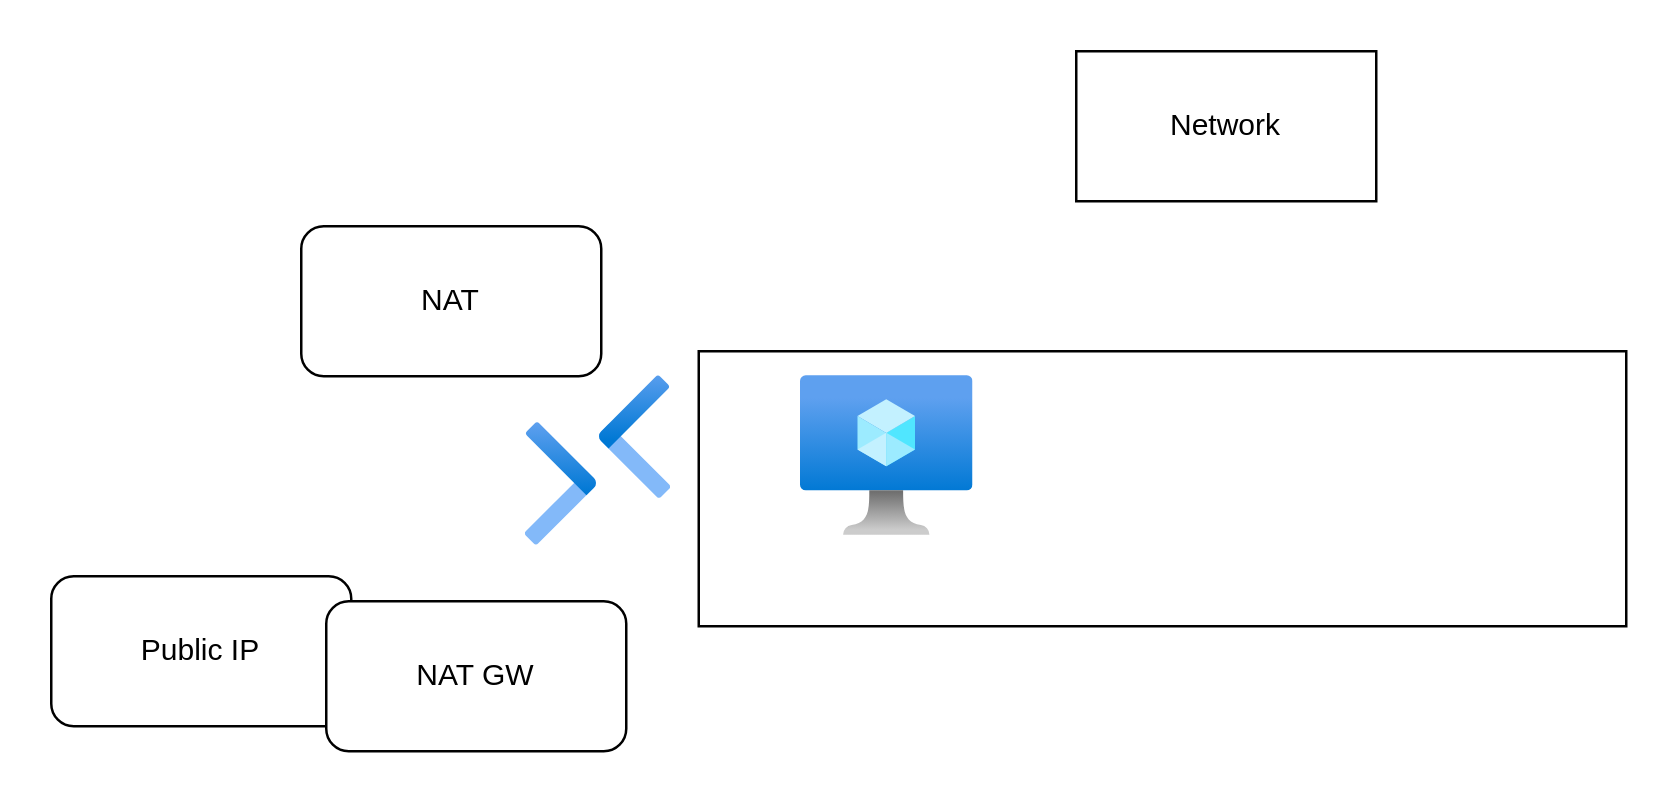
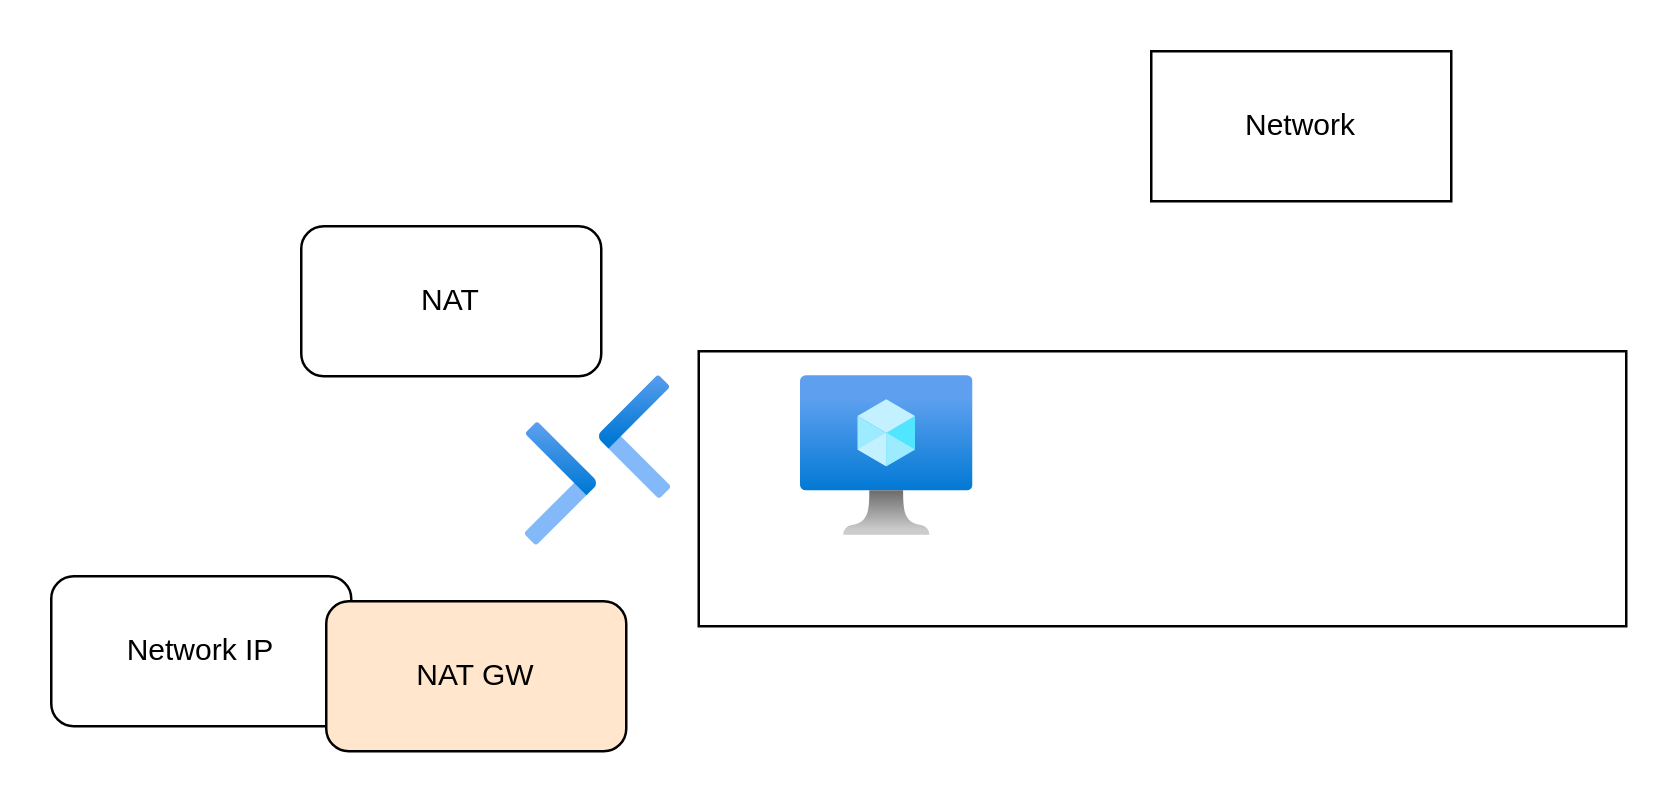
(1226, 126) -> (1301, 126)
(201, 651) -> (201, 651)
(476, 676) -> (476, 676)
